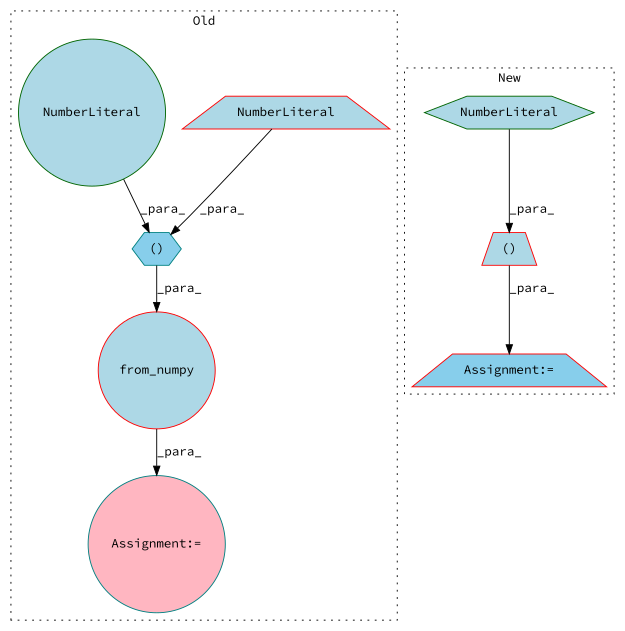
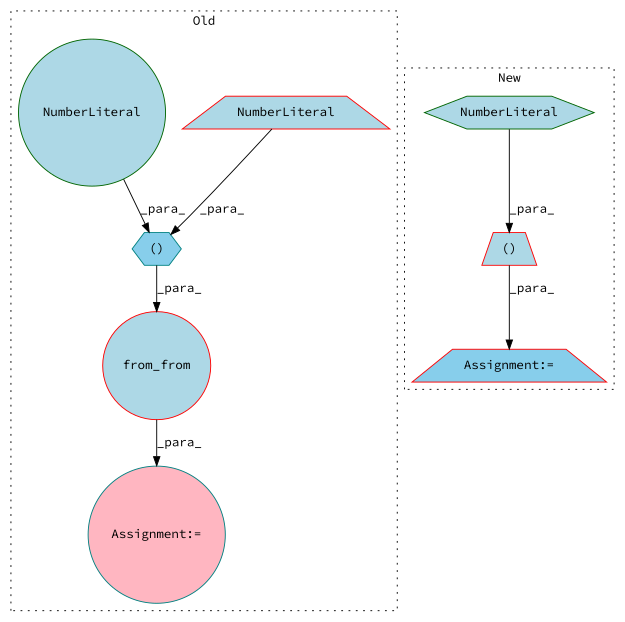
(157, 370) -> (157, 366)
